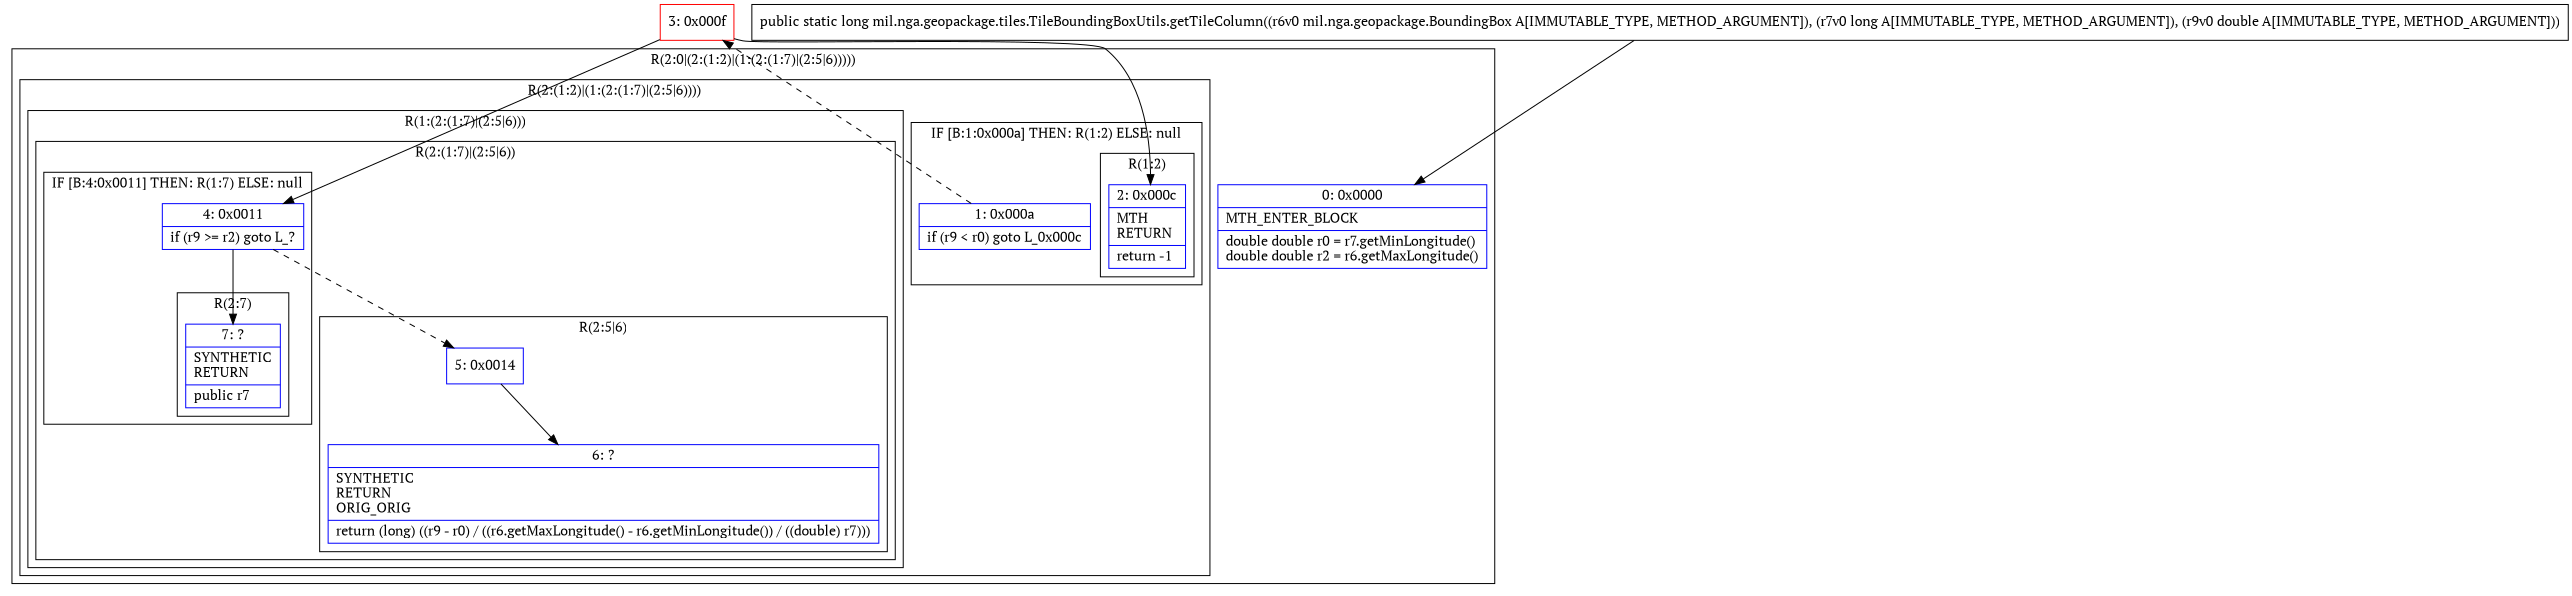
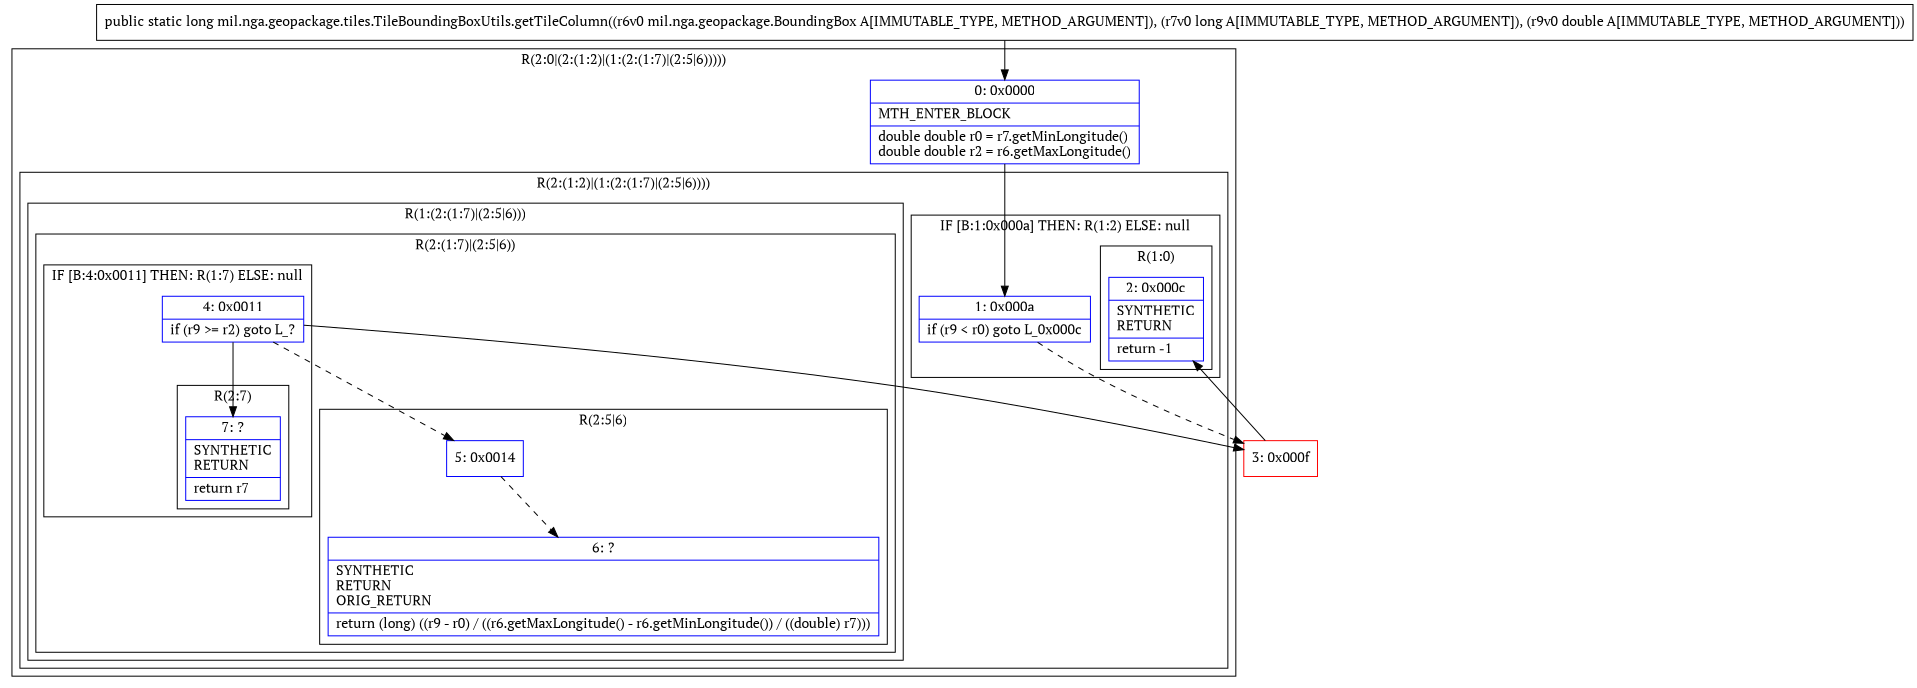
(476, 120) -> (771, 370)
(1147, 165) -> (1156, 257)
(1133, 219) -> (1156, 311)
none -> (1005, 225)
(222, 396) -> (222, 488)
(526, 411) -> (526, 503)
(374, 508) -> (384, 601)
